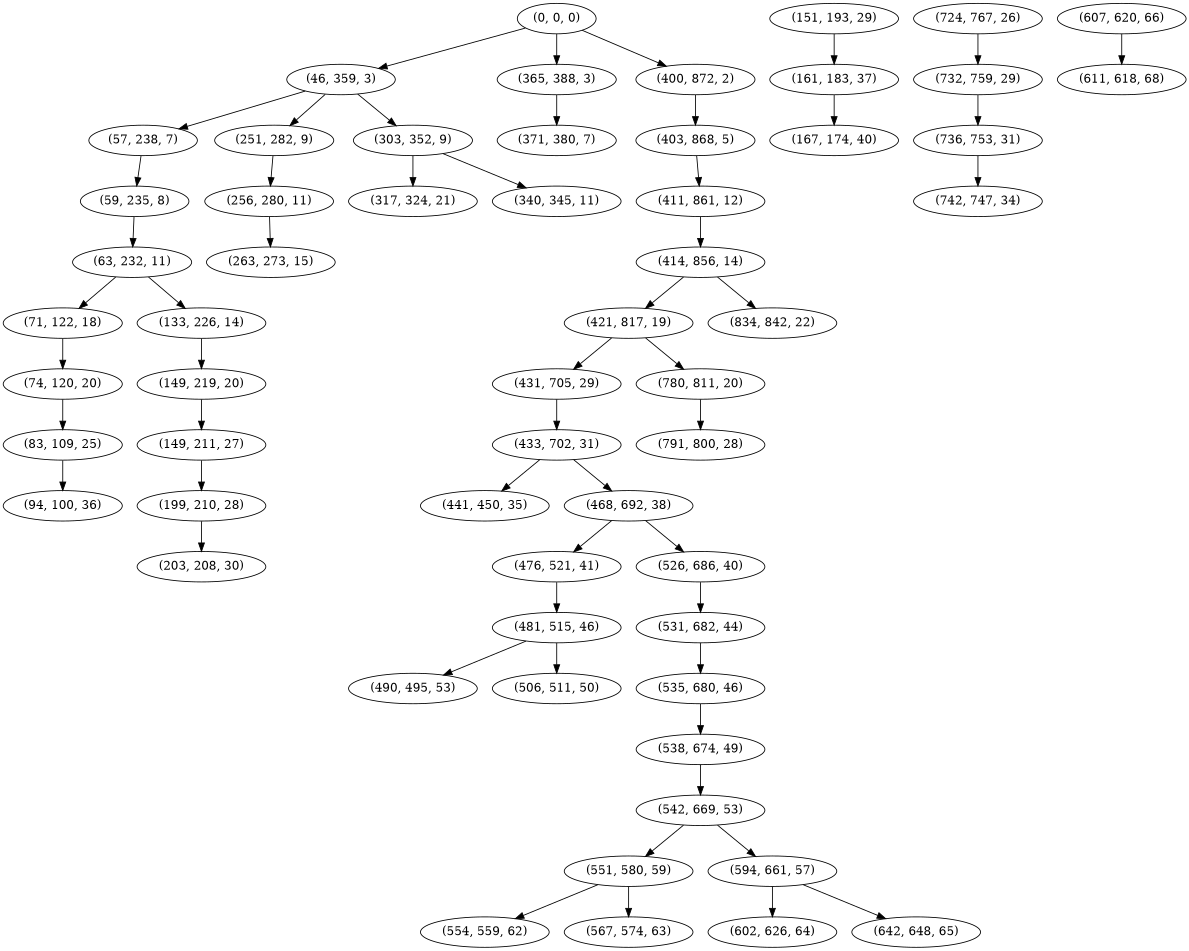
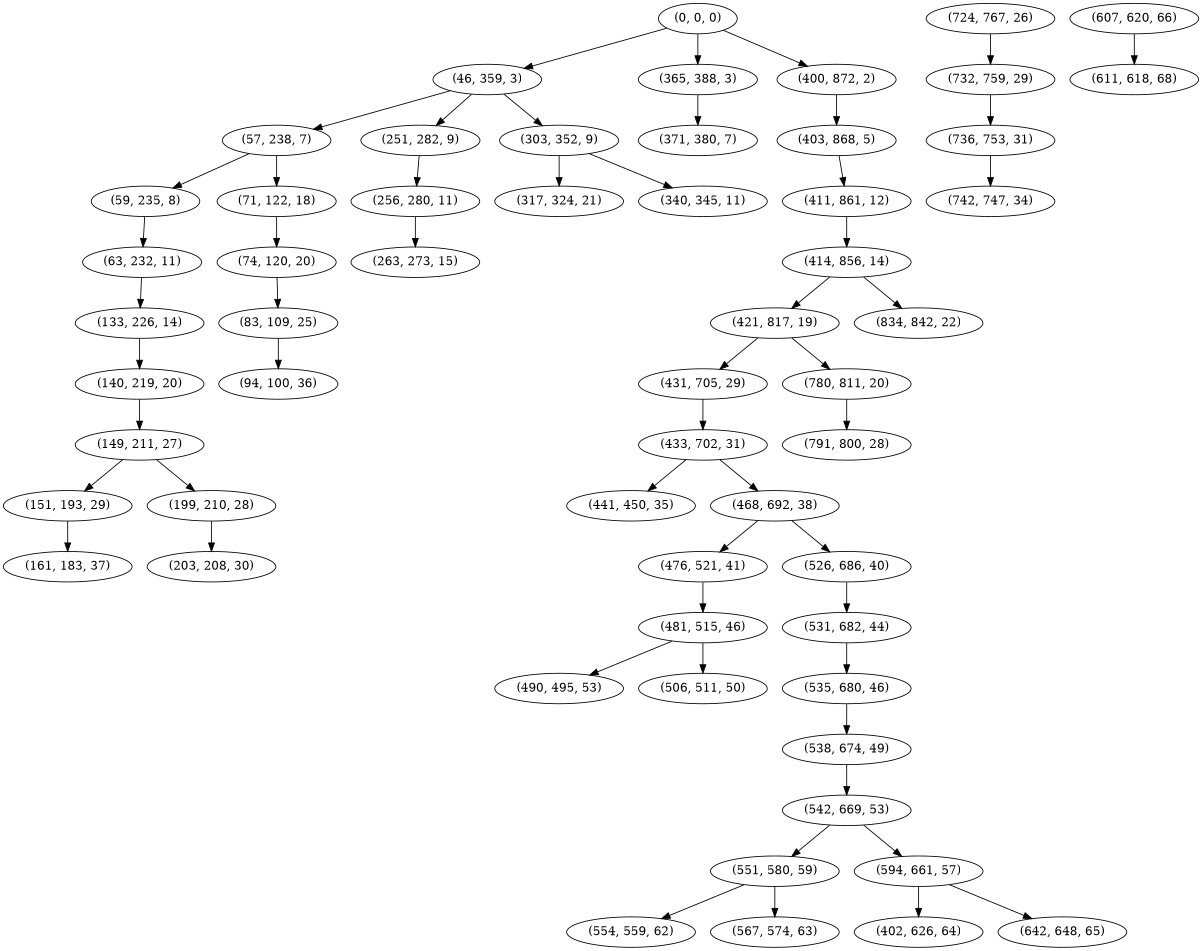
(834, 140) -> none
(101, 290) -> (277, 167)
(201, 384) -> (140, 384)
none -> (107, 473)
(772, 932) -> (919, 932)
